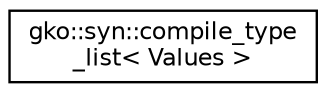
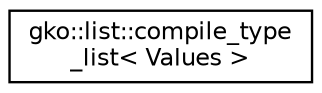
(163, 46) -> (161, 46)
